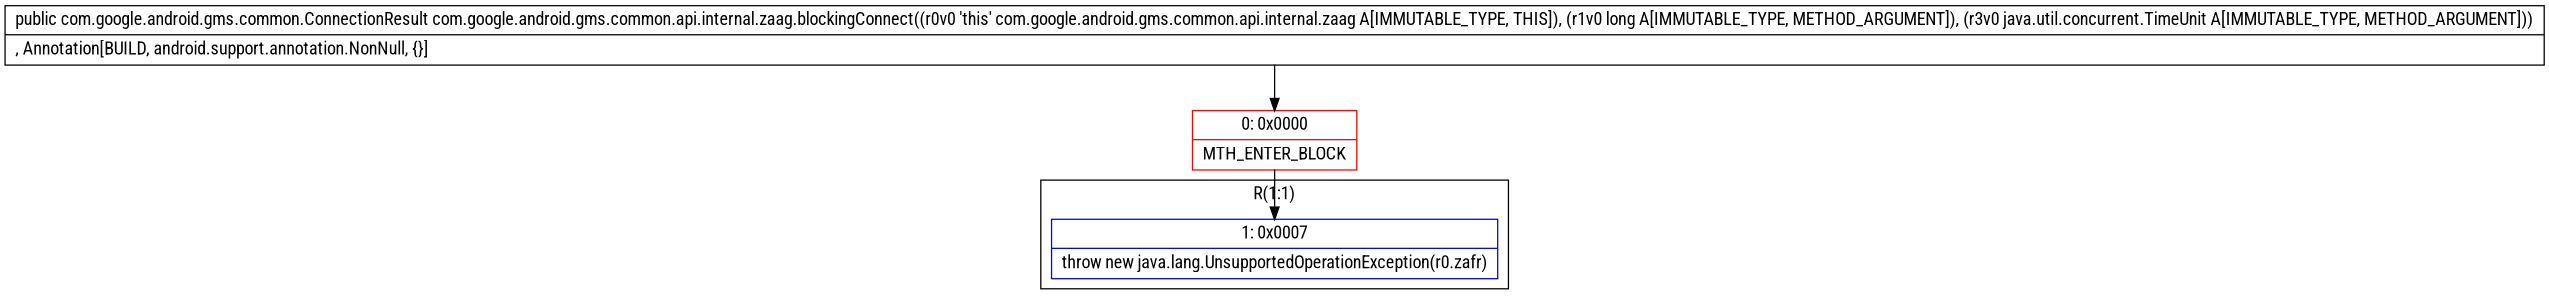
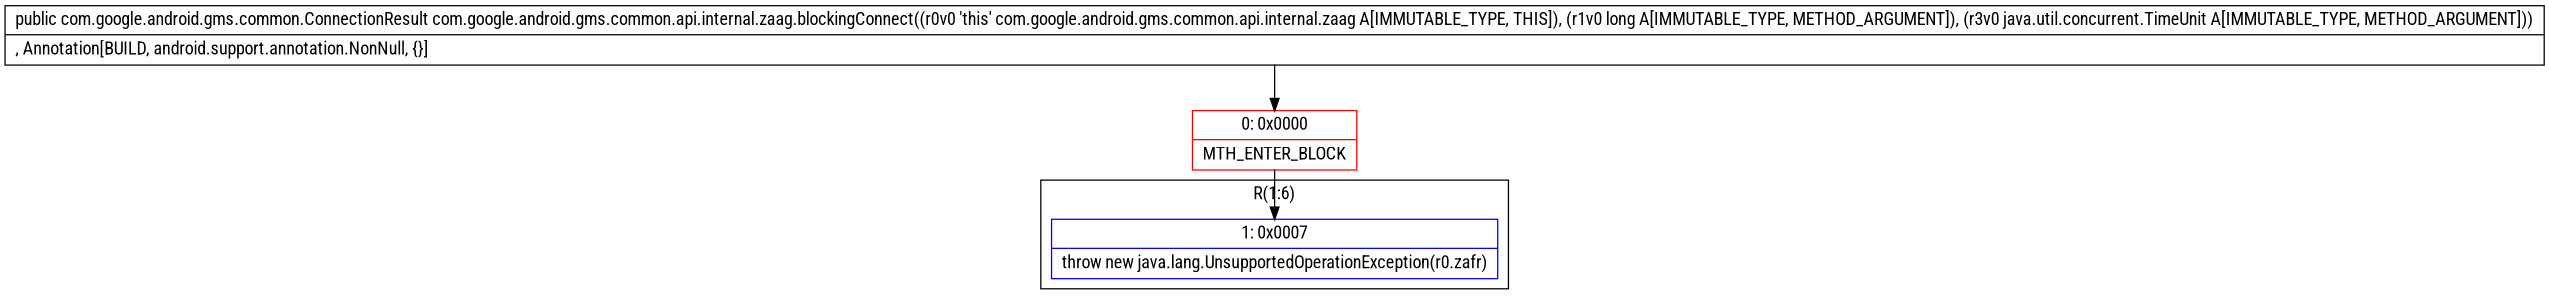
(1275, 195) -> (1275, 195)
